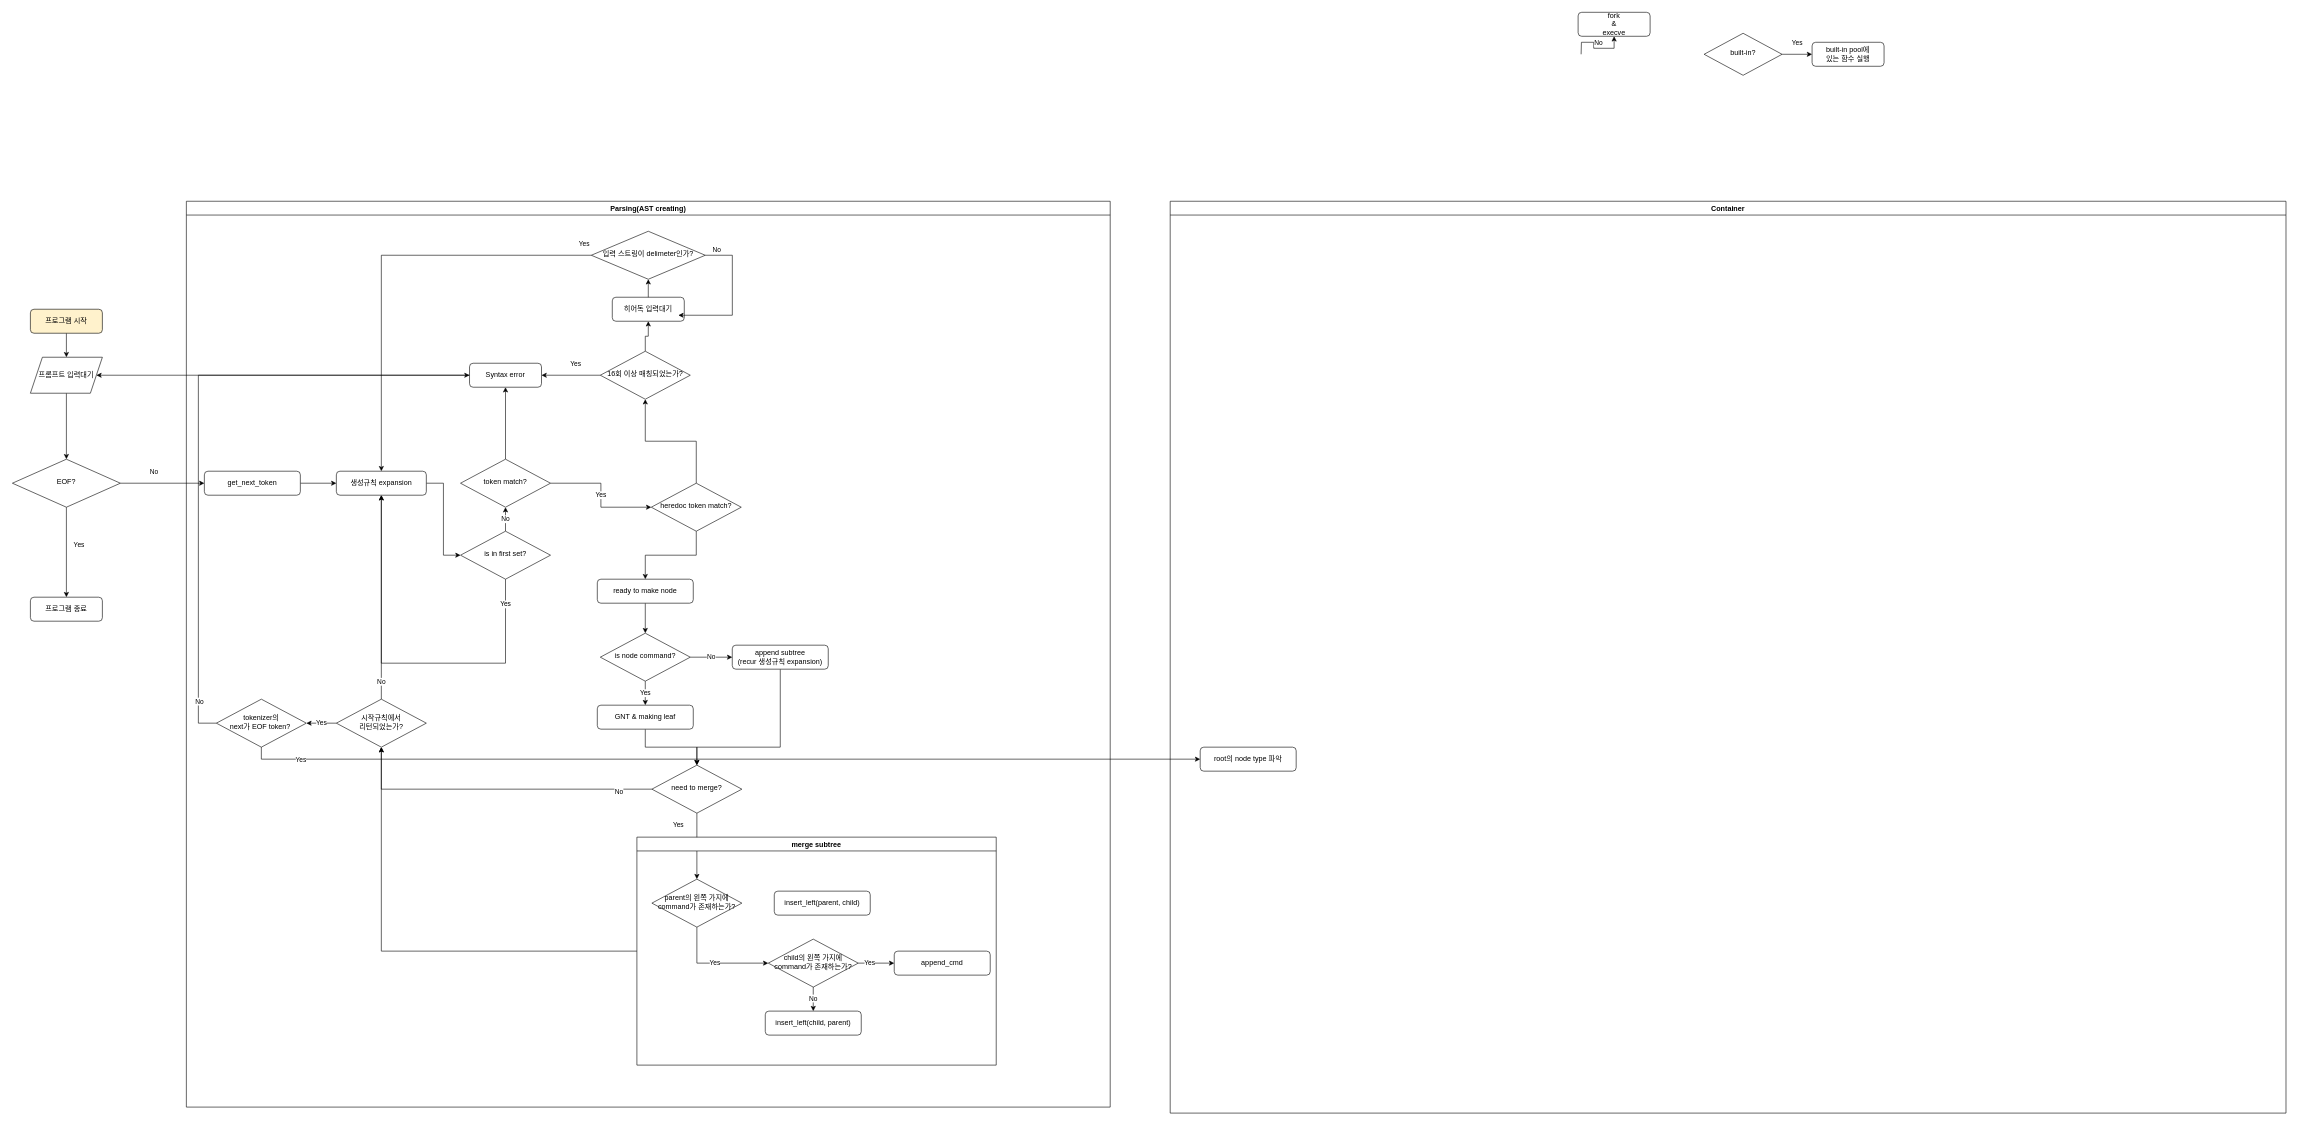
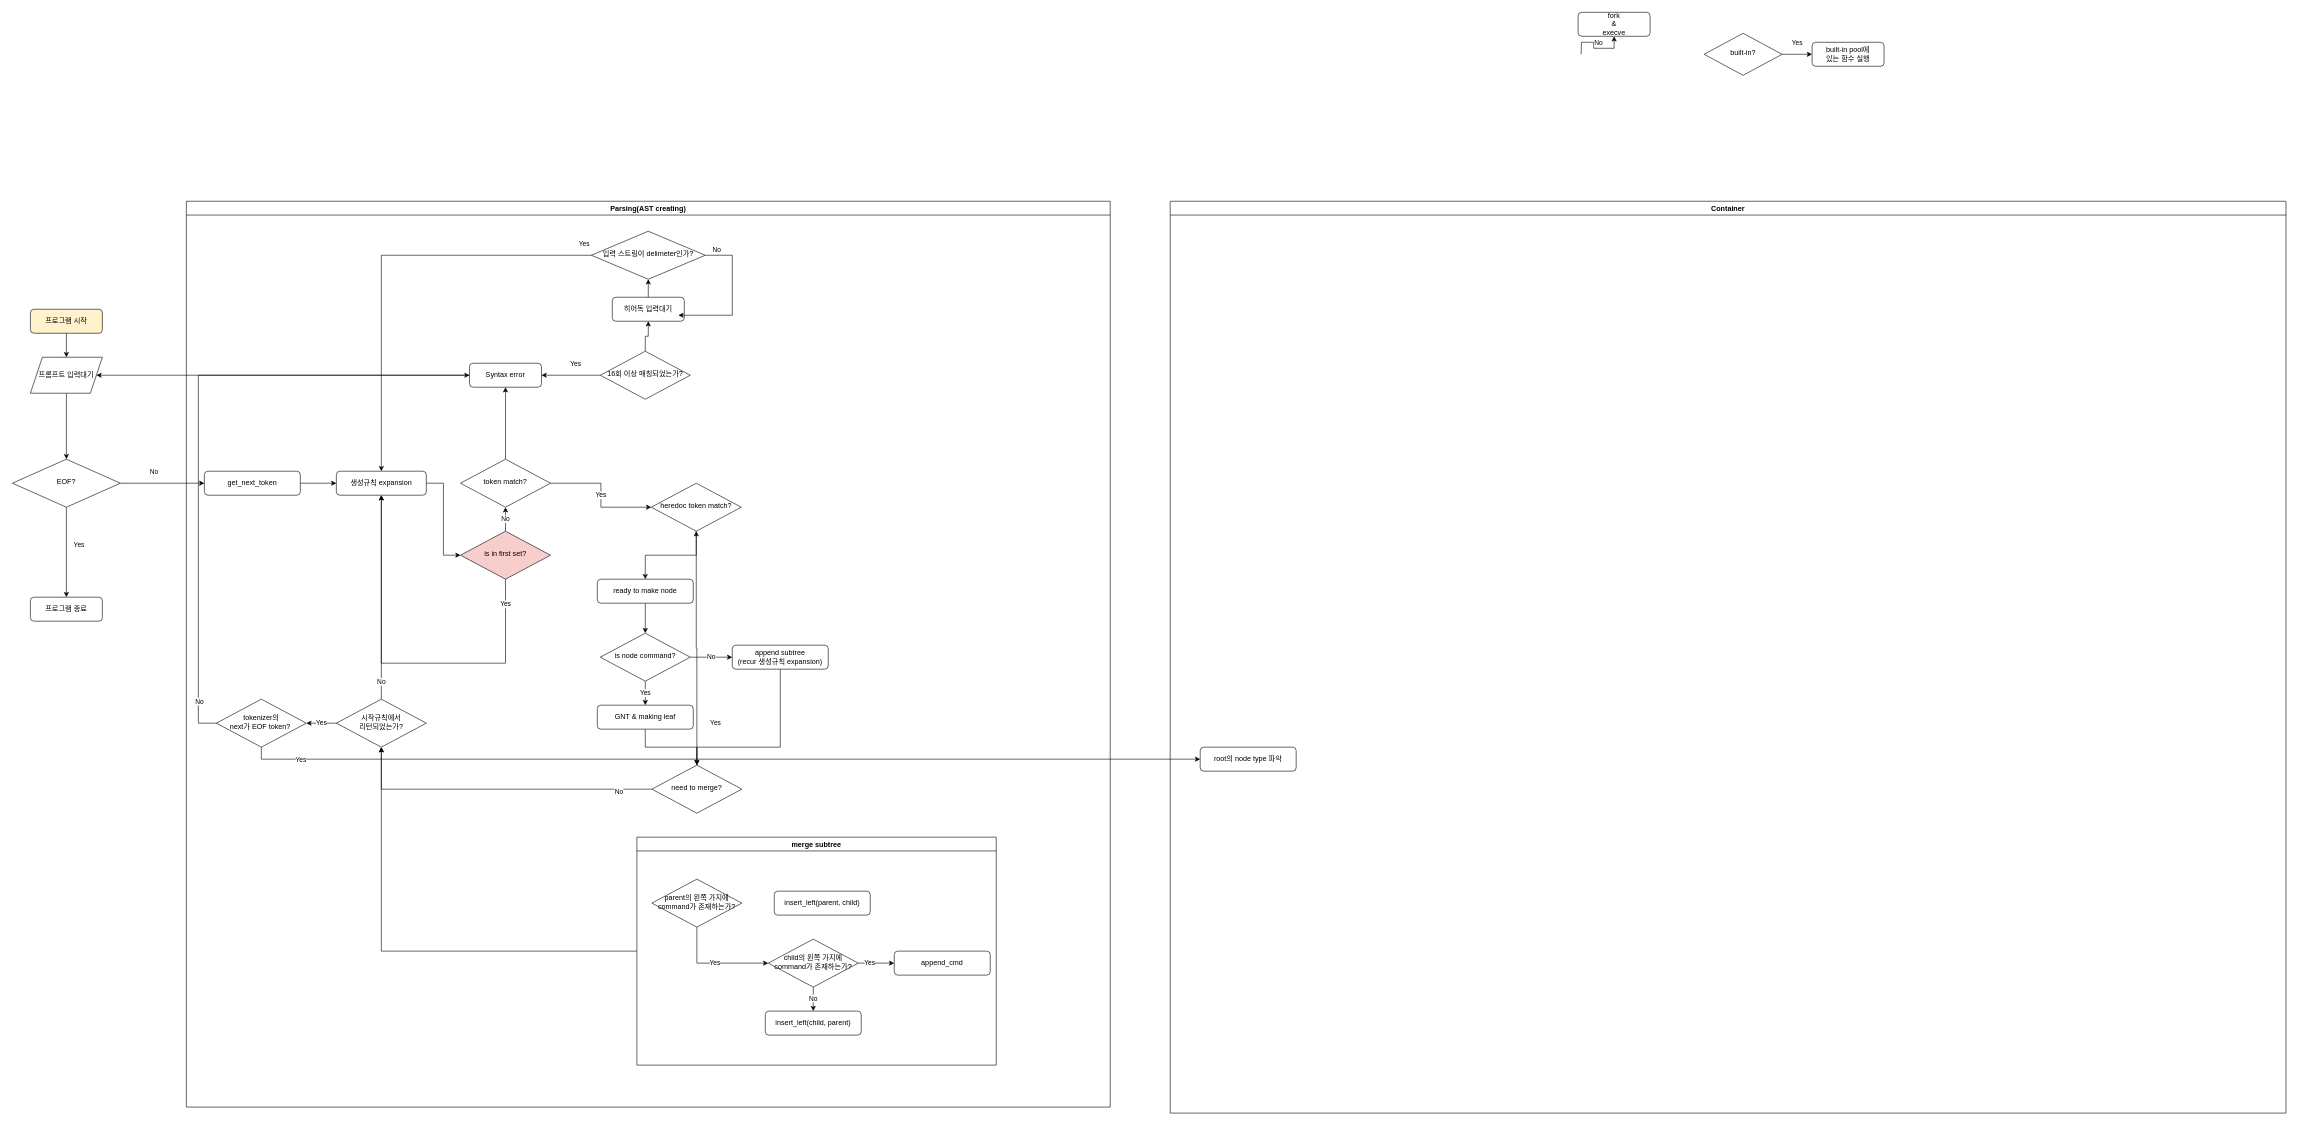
(645, 441) -> none
(506, 555) -> (506, 555)
(697, 873) -> (697, 651)
